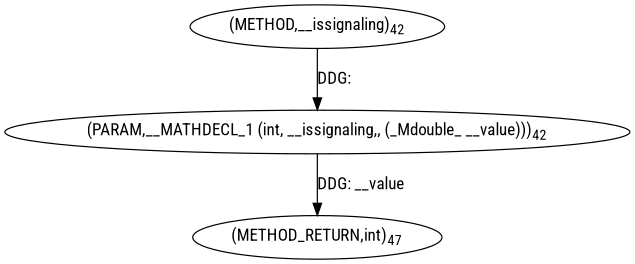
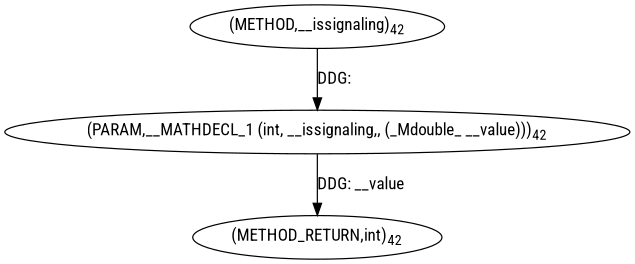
(395, 236) -> (395, 236)
